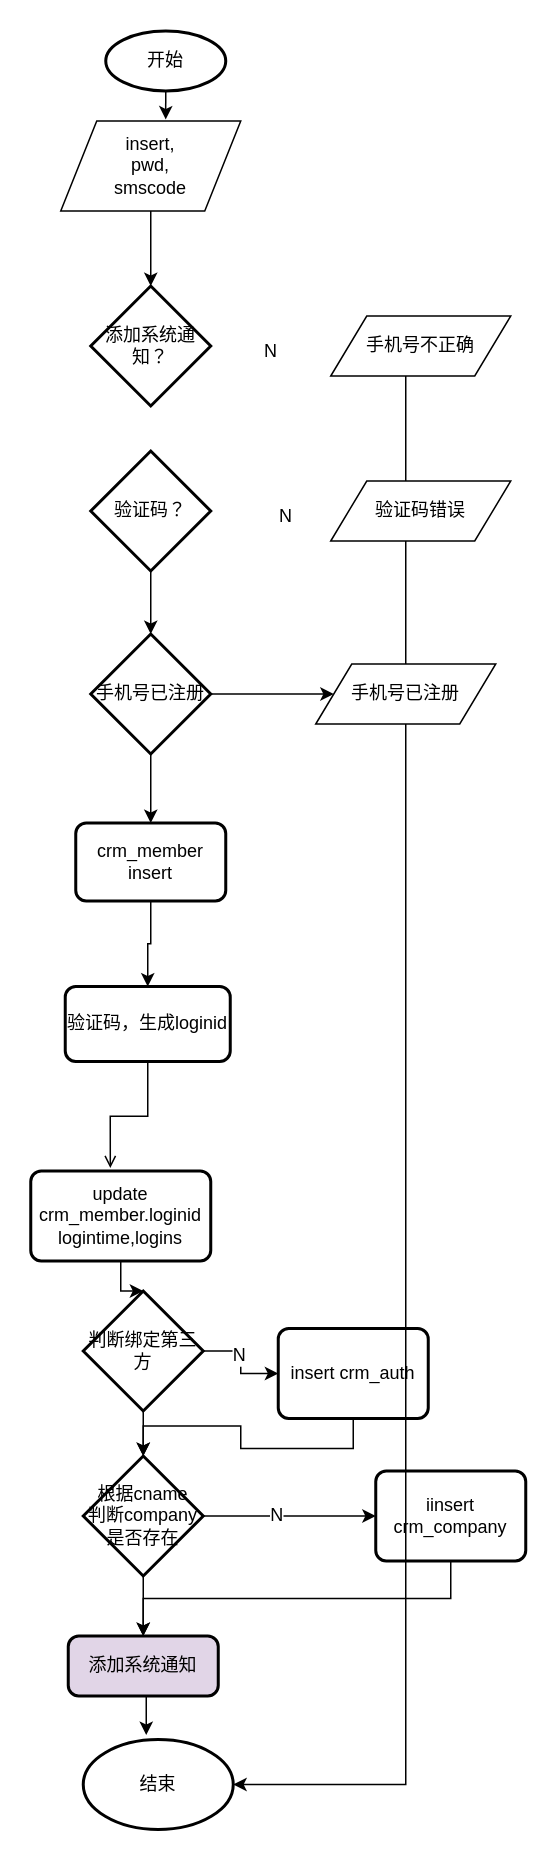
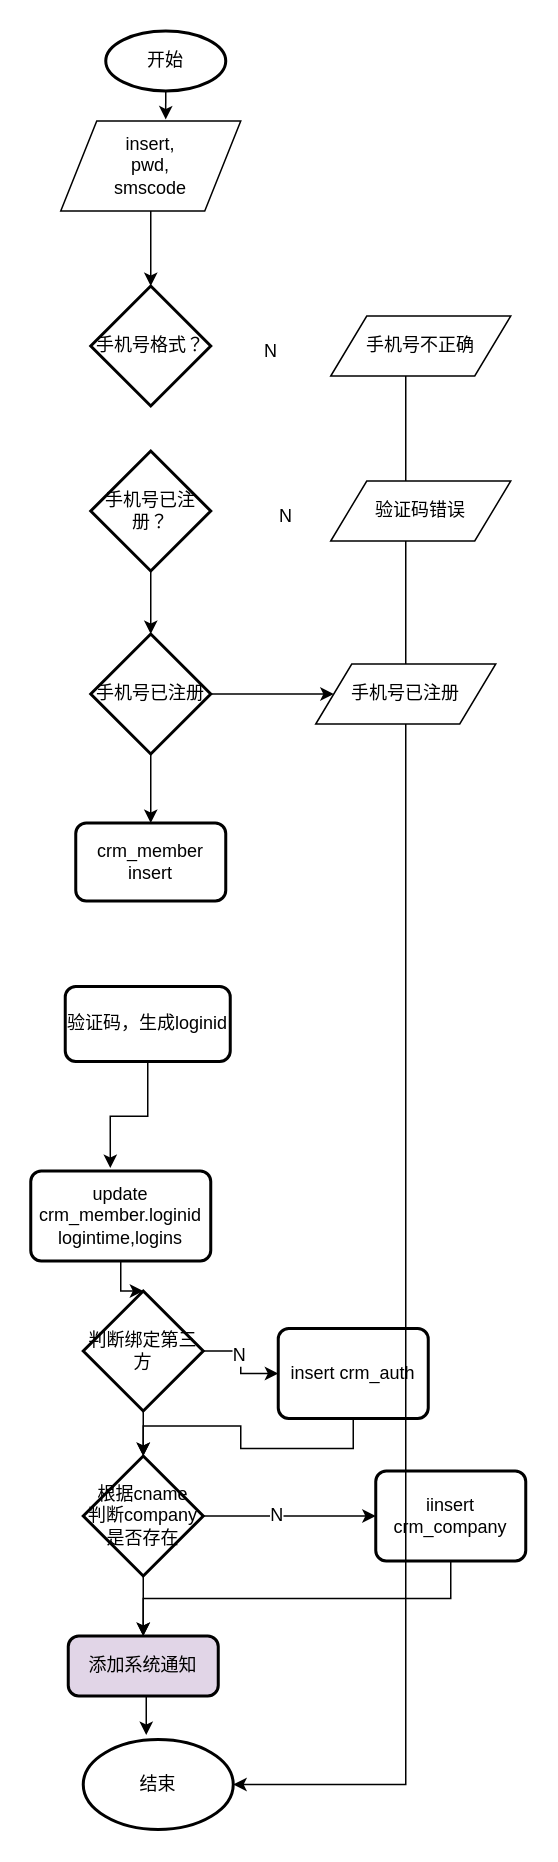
(151, 346) -> (151, 346)
(151, 511) -> (151, 511)
(151, 940) -> none
(110, 1159) -> (110, 1156)
